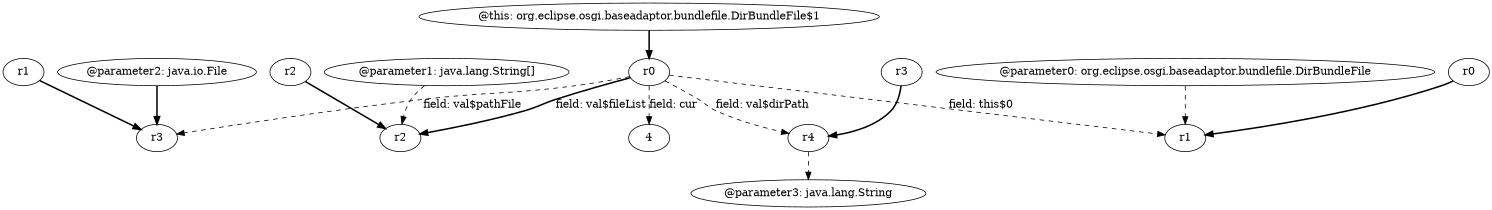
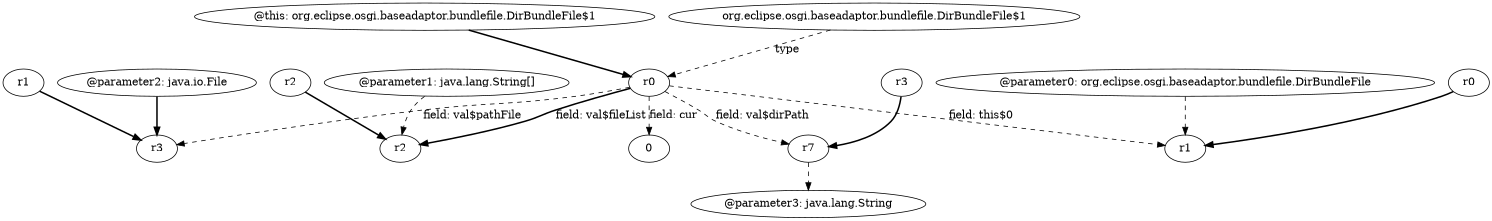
none -> (874, 17)
(649, 138) -> (649, 149)
(808, 138) -> (808, 149)
